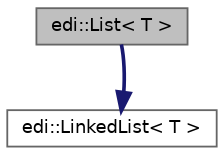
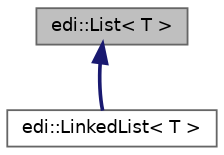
(124, 68) -> (100, 87)
